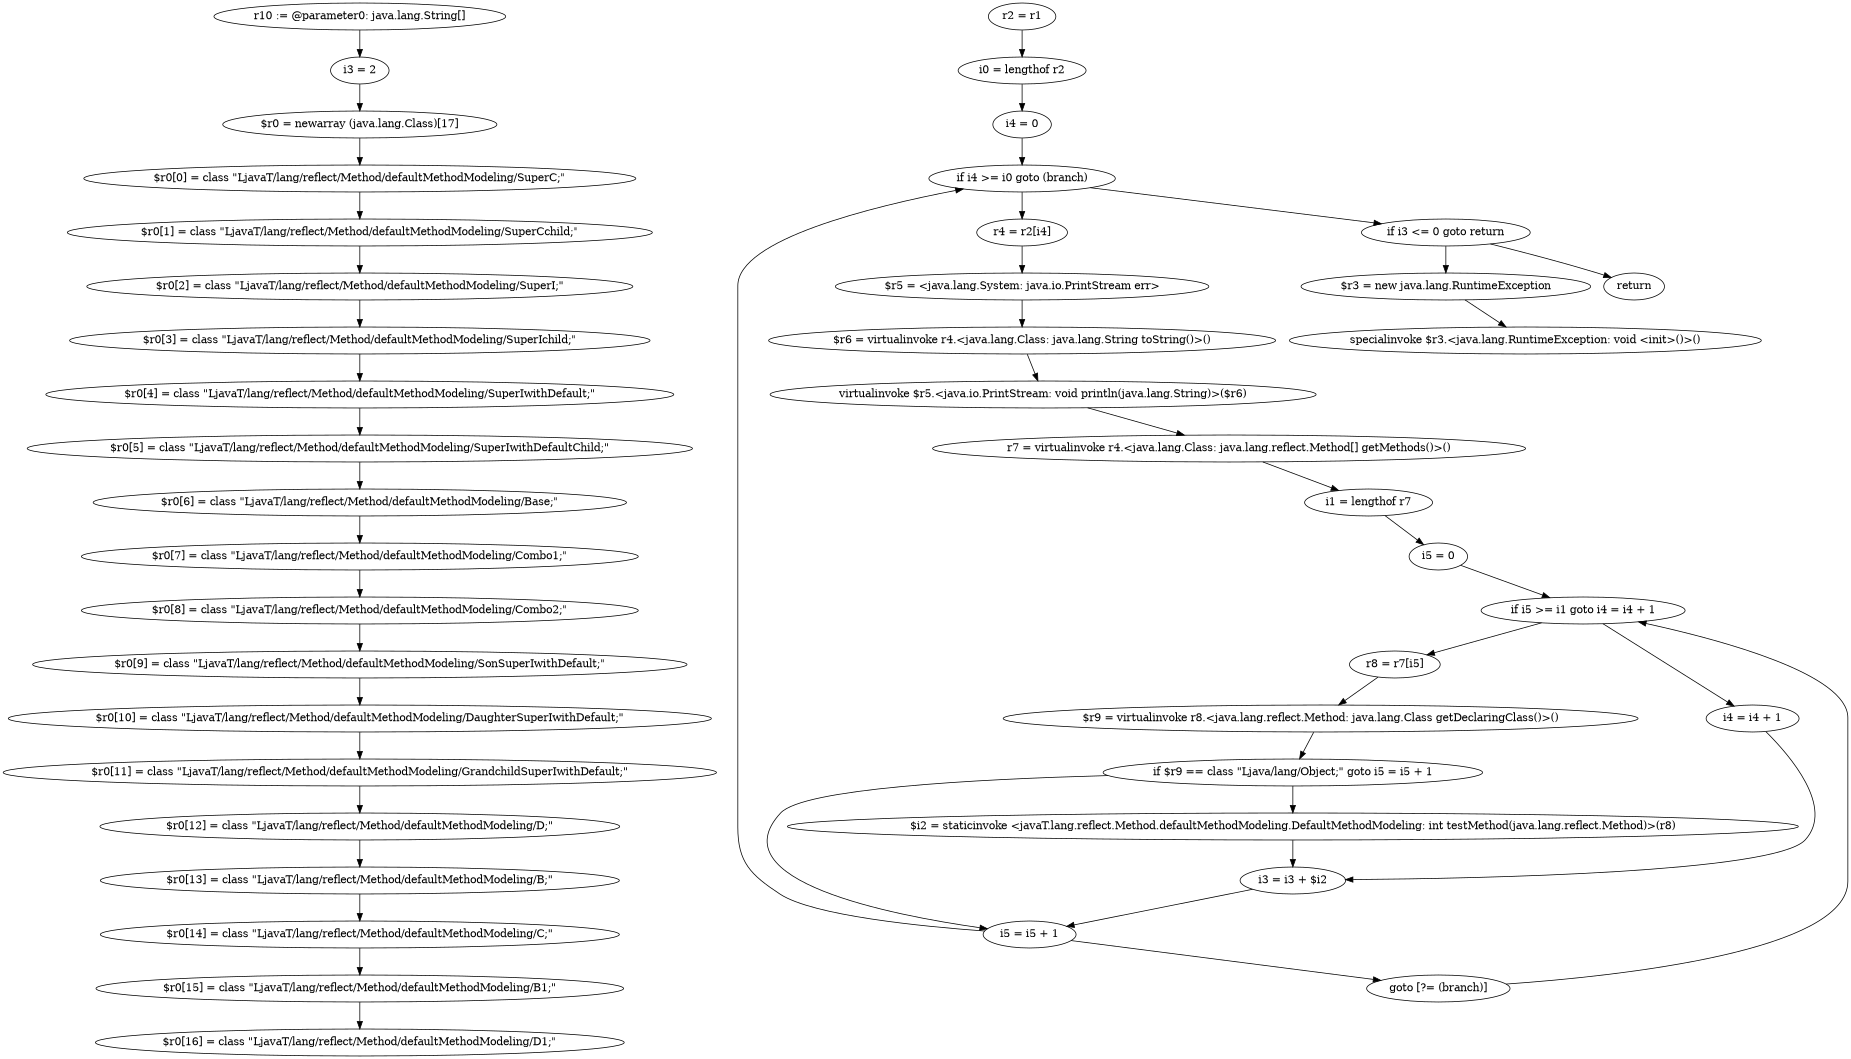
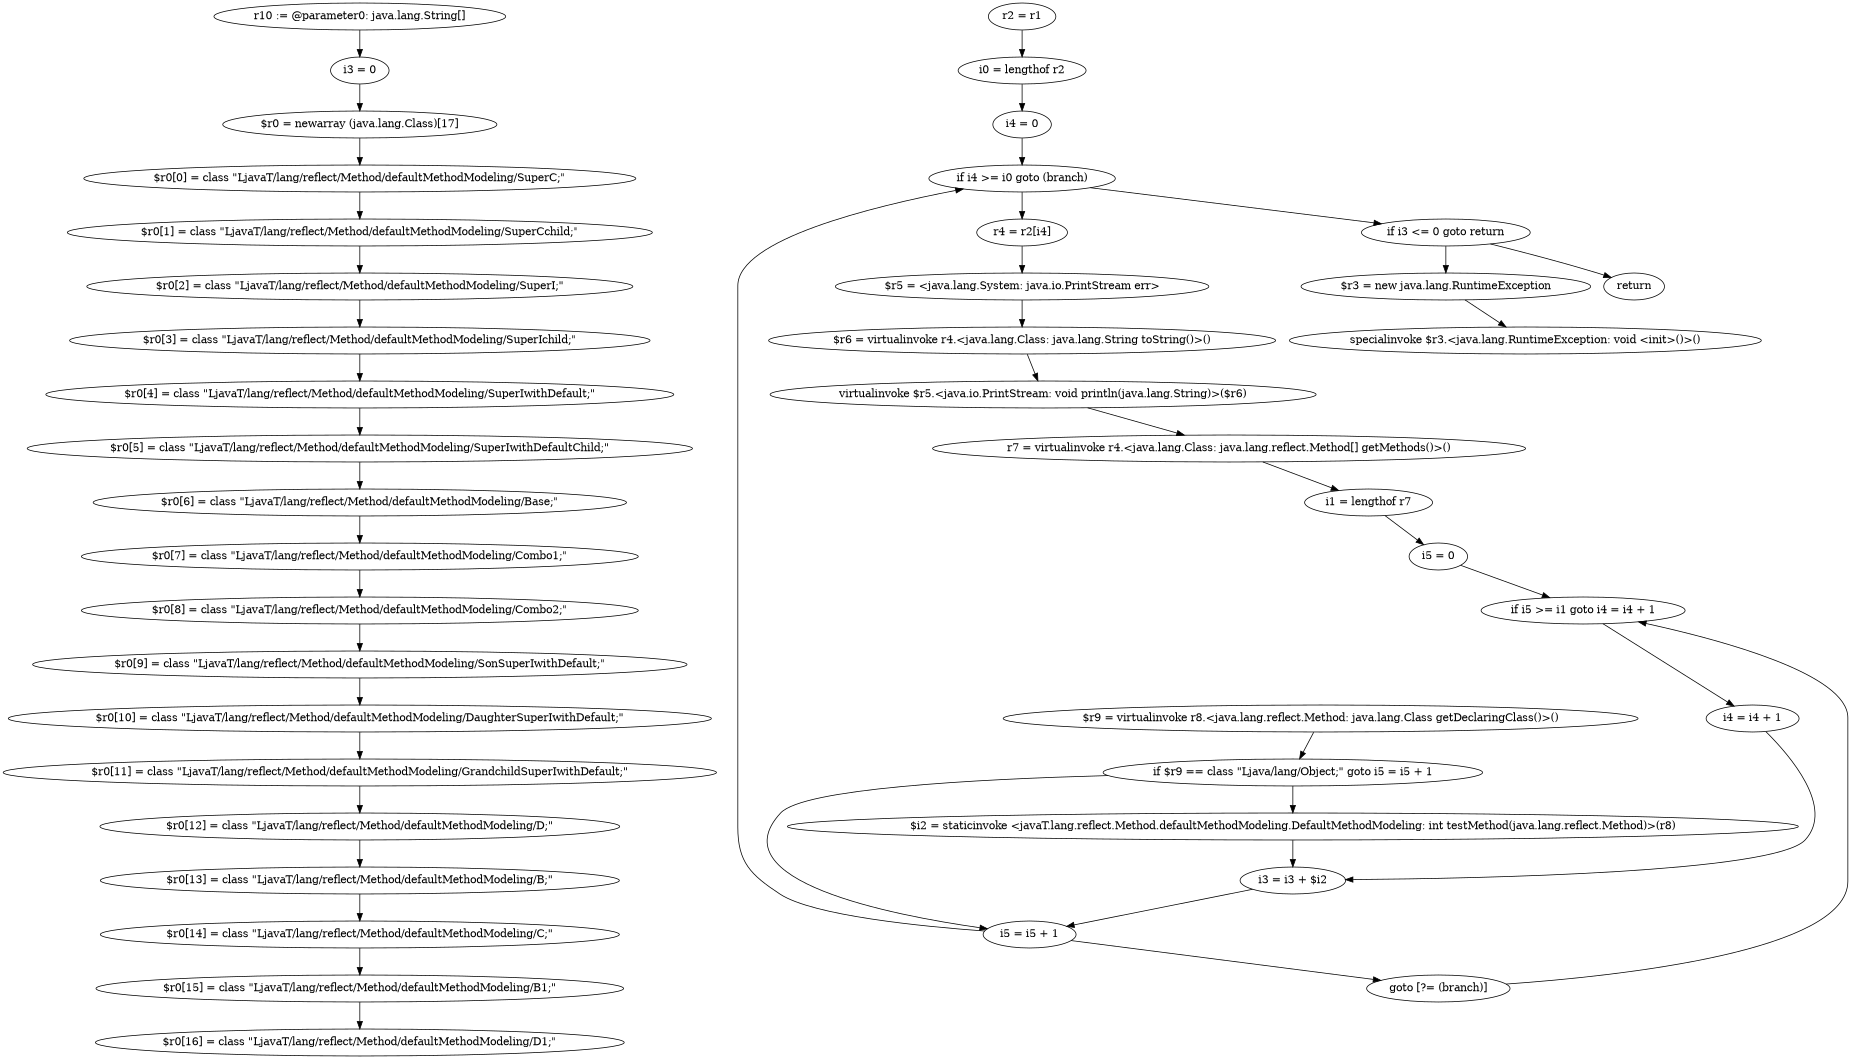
(360, 70) -> (360, 70)
(1395, 664) -> none
